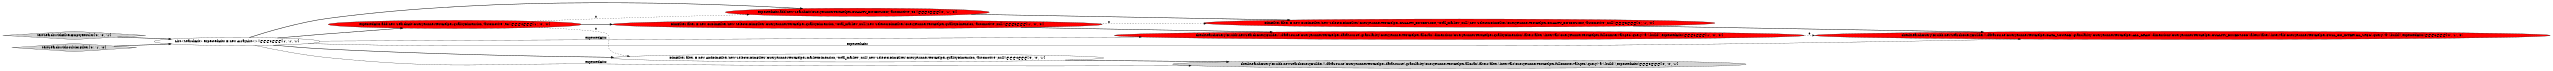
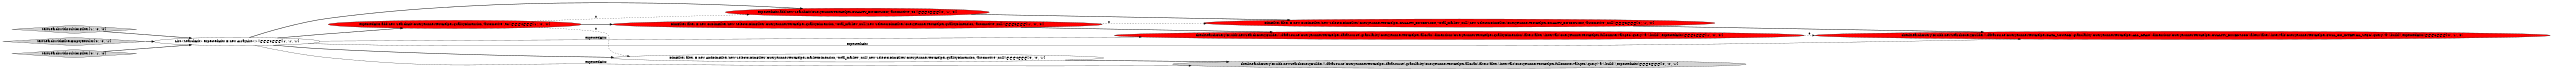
none -> (74, 29)
